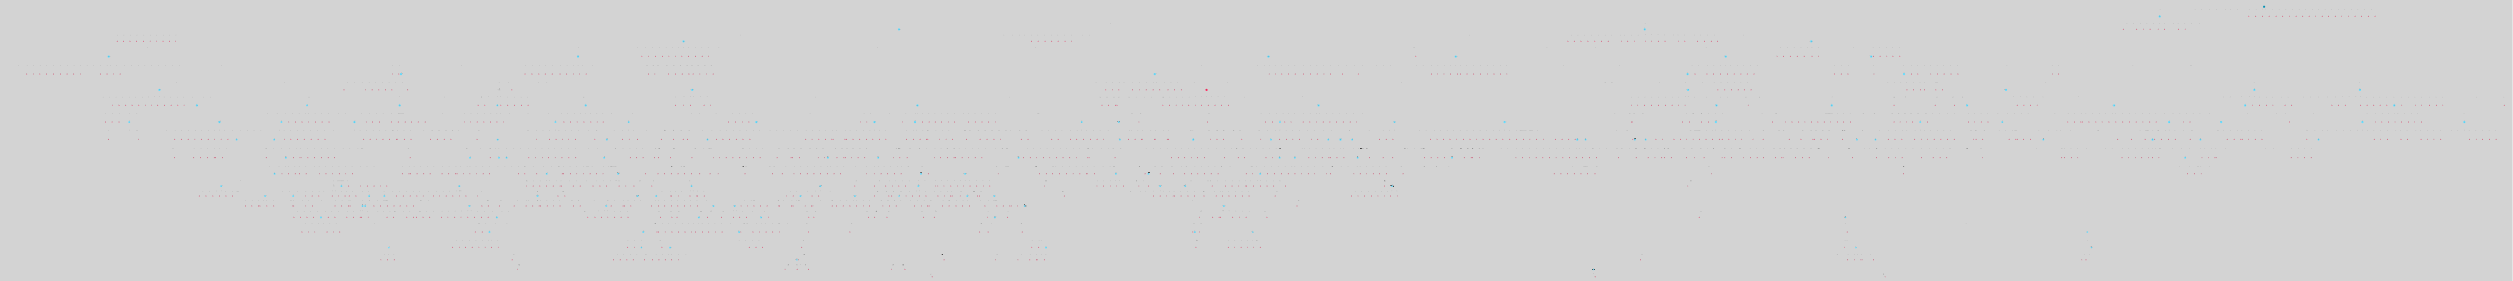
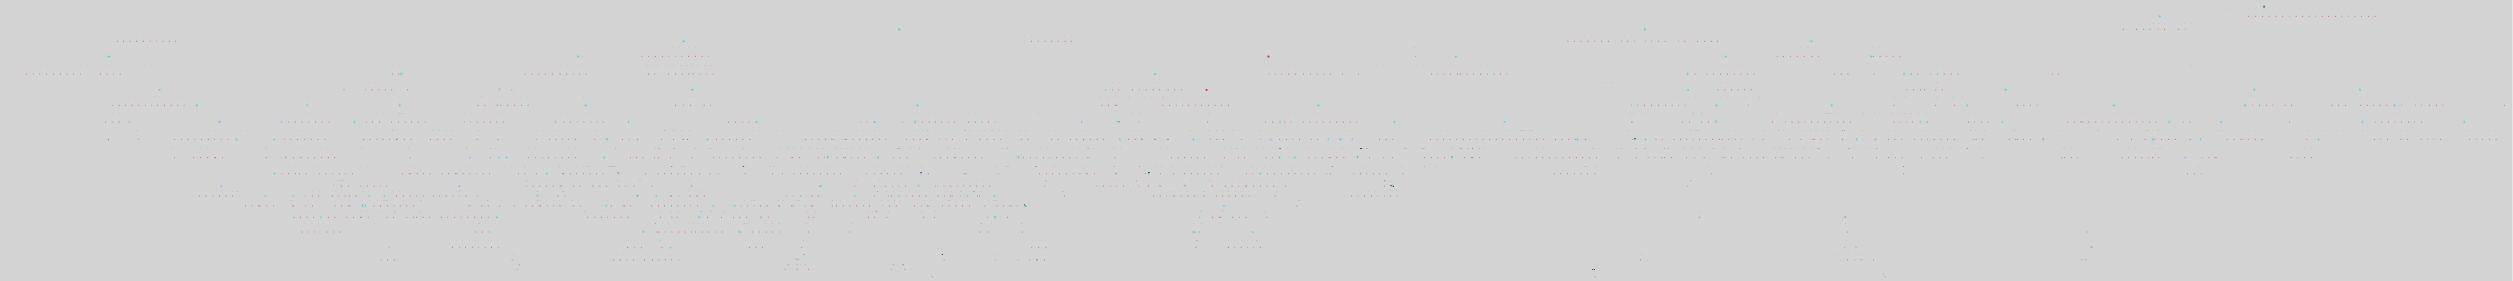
(1268, 57) -> (1268, 57)
